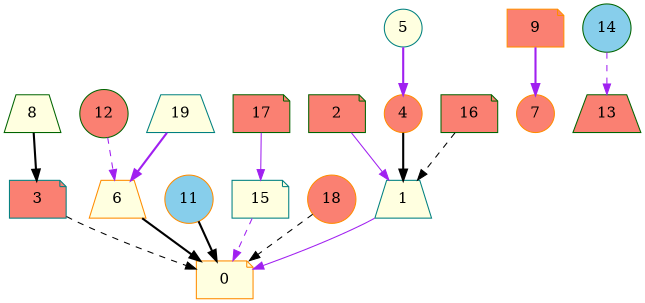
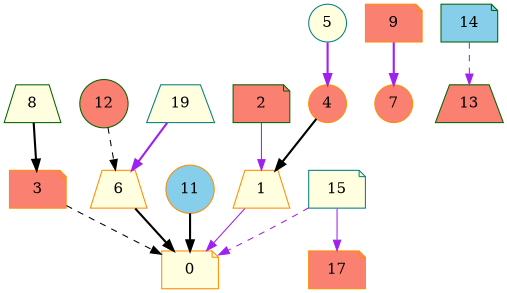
(607, 28) -> (469, 23)
(261, 114) -> (337, 270)
(469, 114) -> none
(261, 151) -> (337, 224)
(110, 154) -> (111, 144)
(38, 199) -> (38, 189)
(332, 199) -> none
(403, 199) -> (261, 189)
